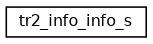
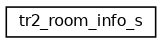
(76, 22) -> (81, 22)
